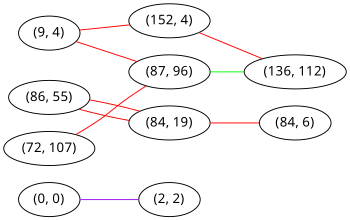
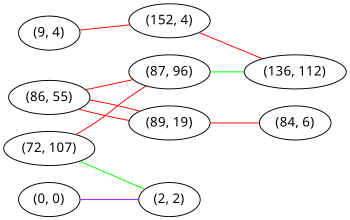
(106, 52) -> (109, 85)
(169, 123) -> (169, 123)
none -> (112, 175)
